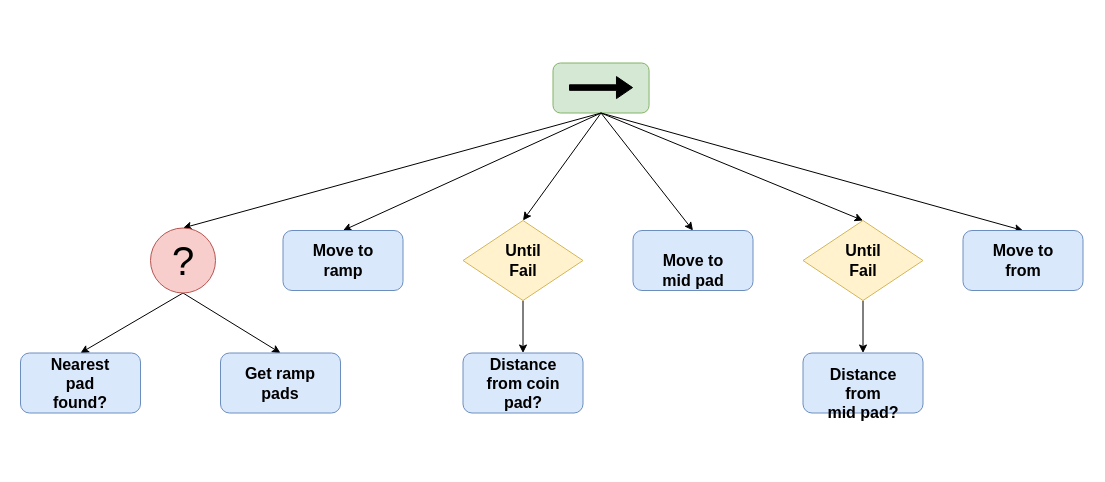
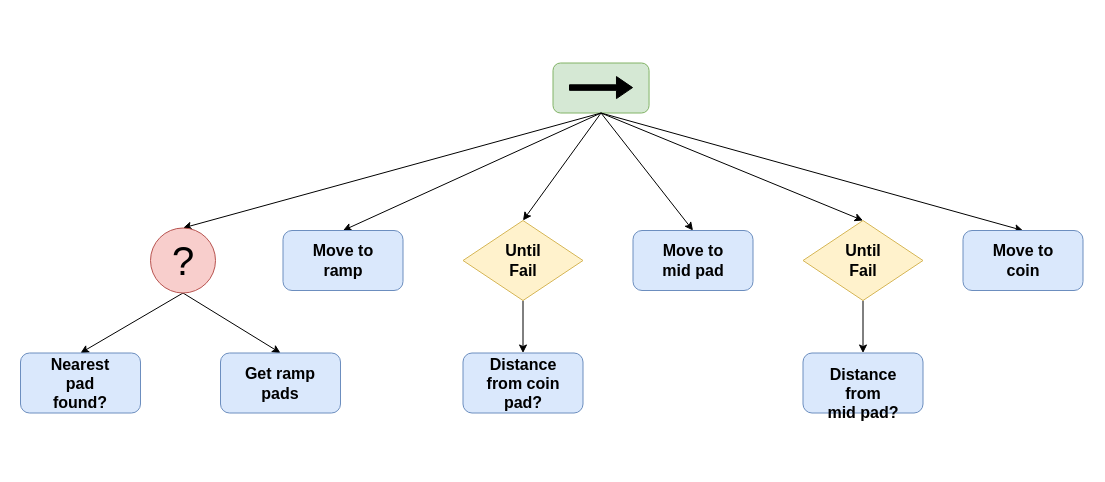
(1024, 261) -> (1024, 261)
(693, 271) -> (693, 261)
